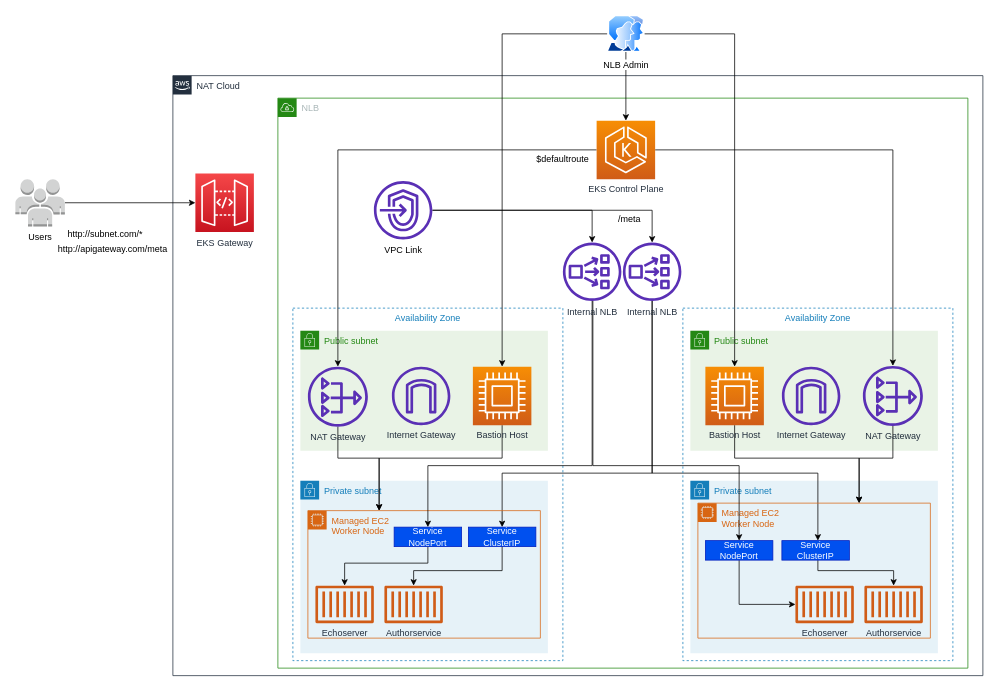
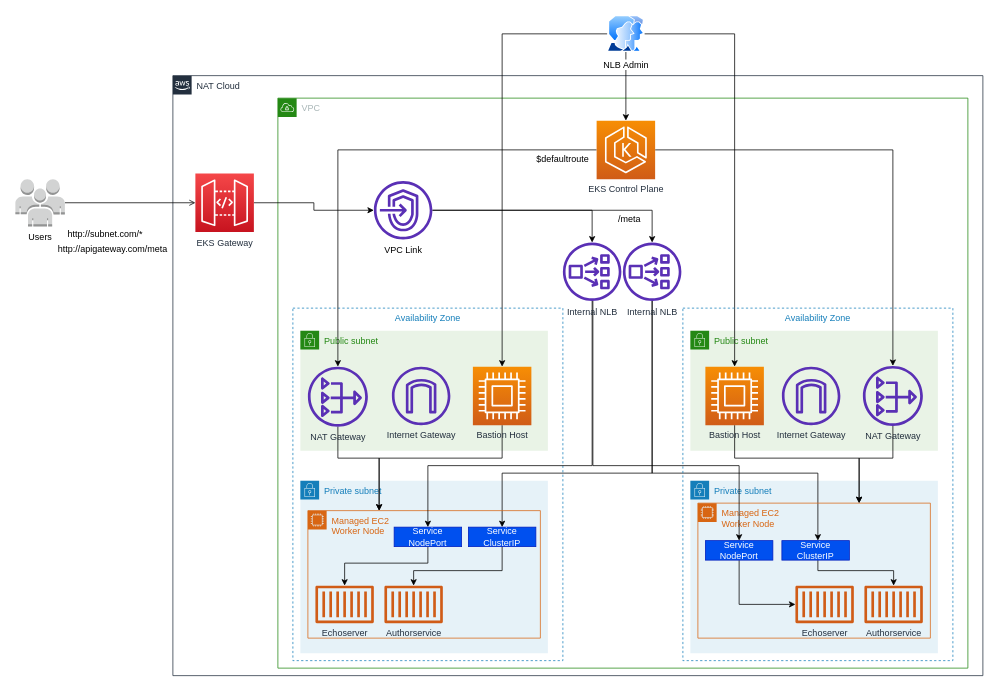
(309, 109) -> (309, 109)
(189, 203) -> (190, 203)
none -> (314, 204)
